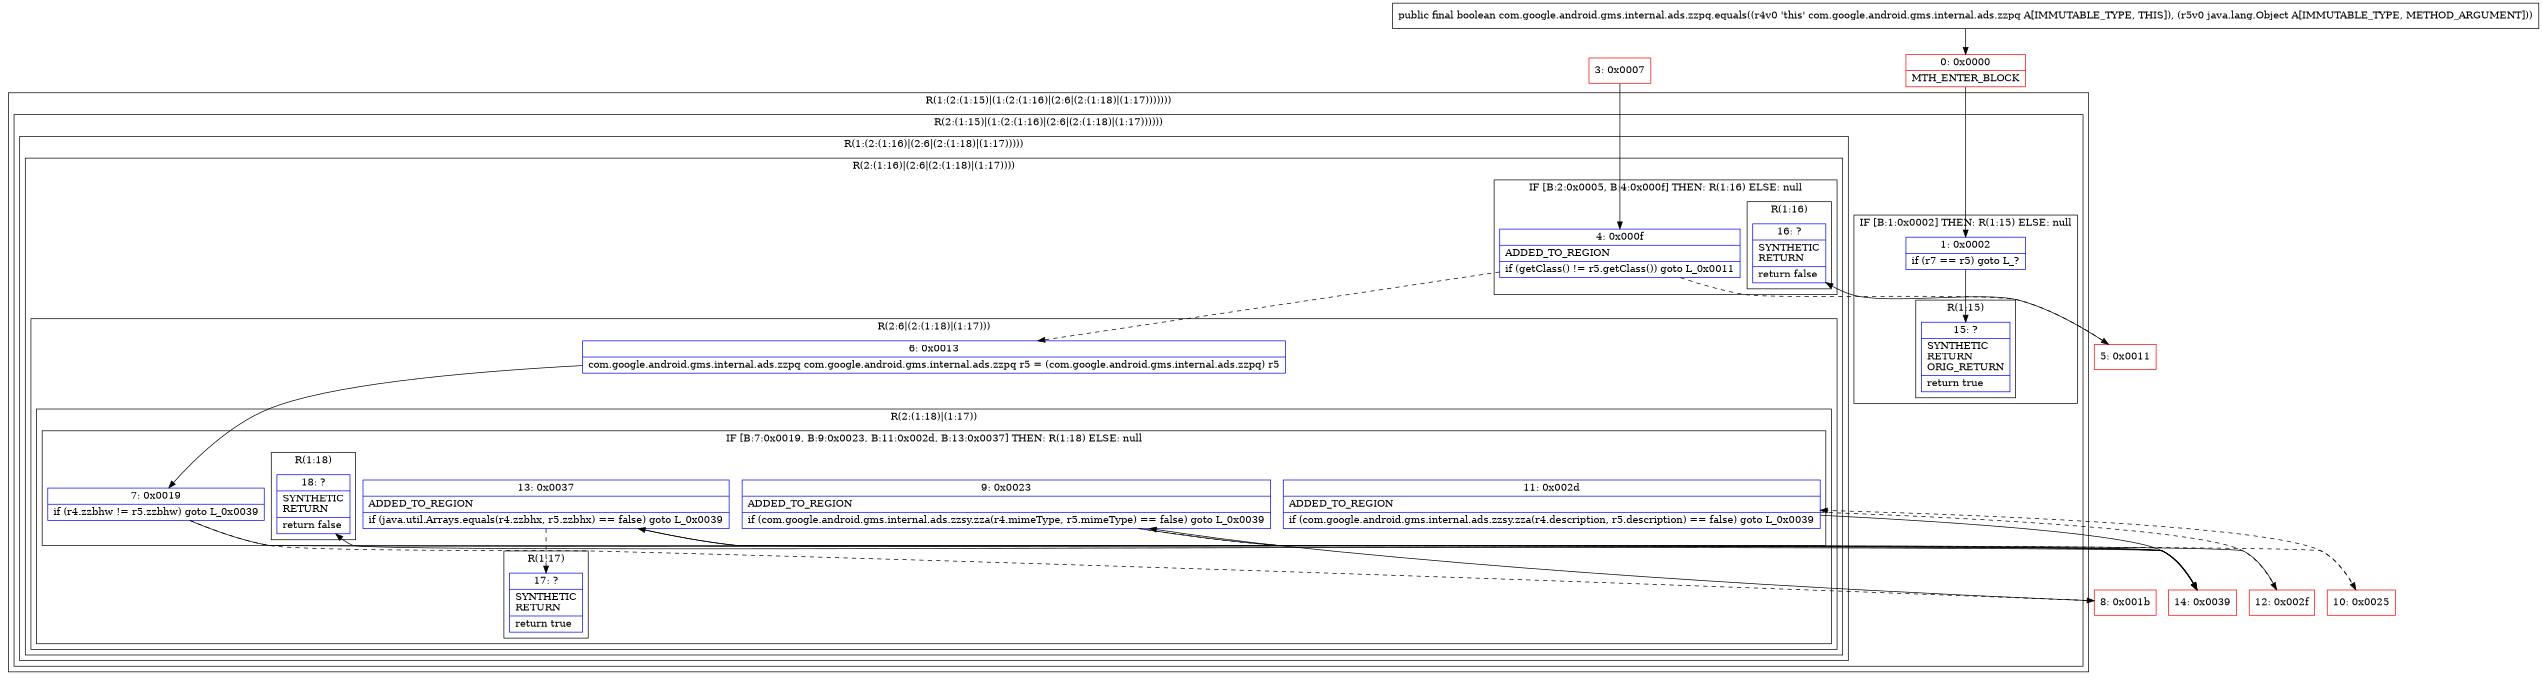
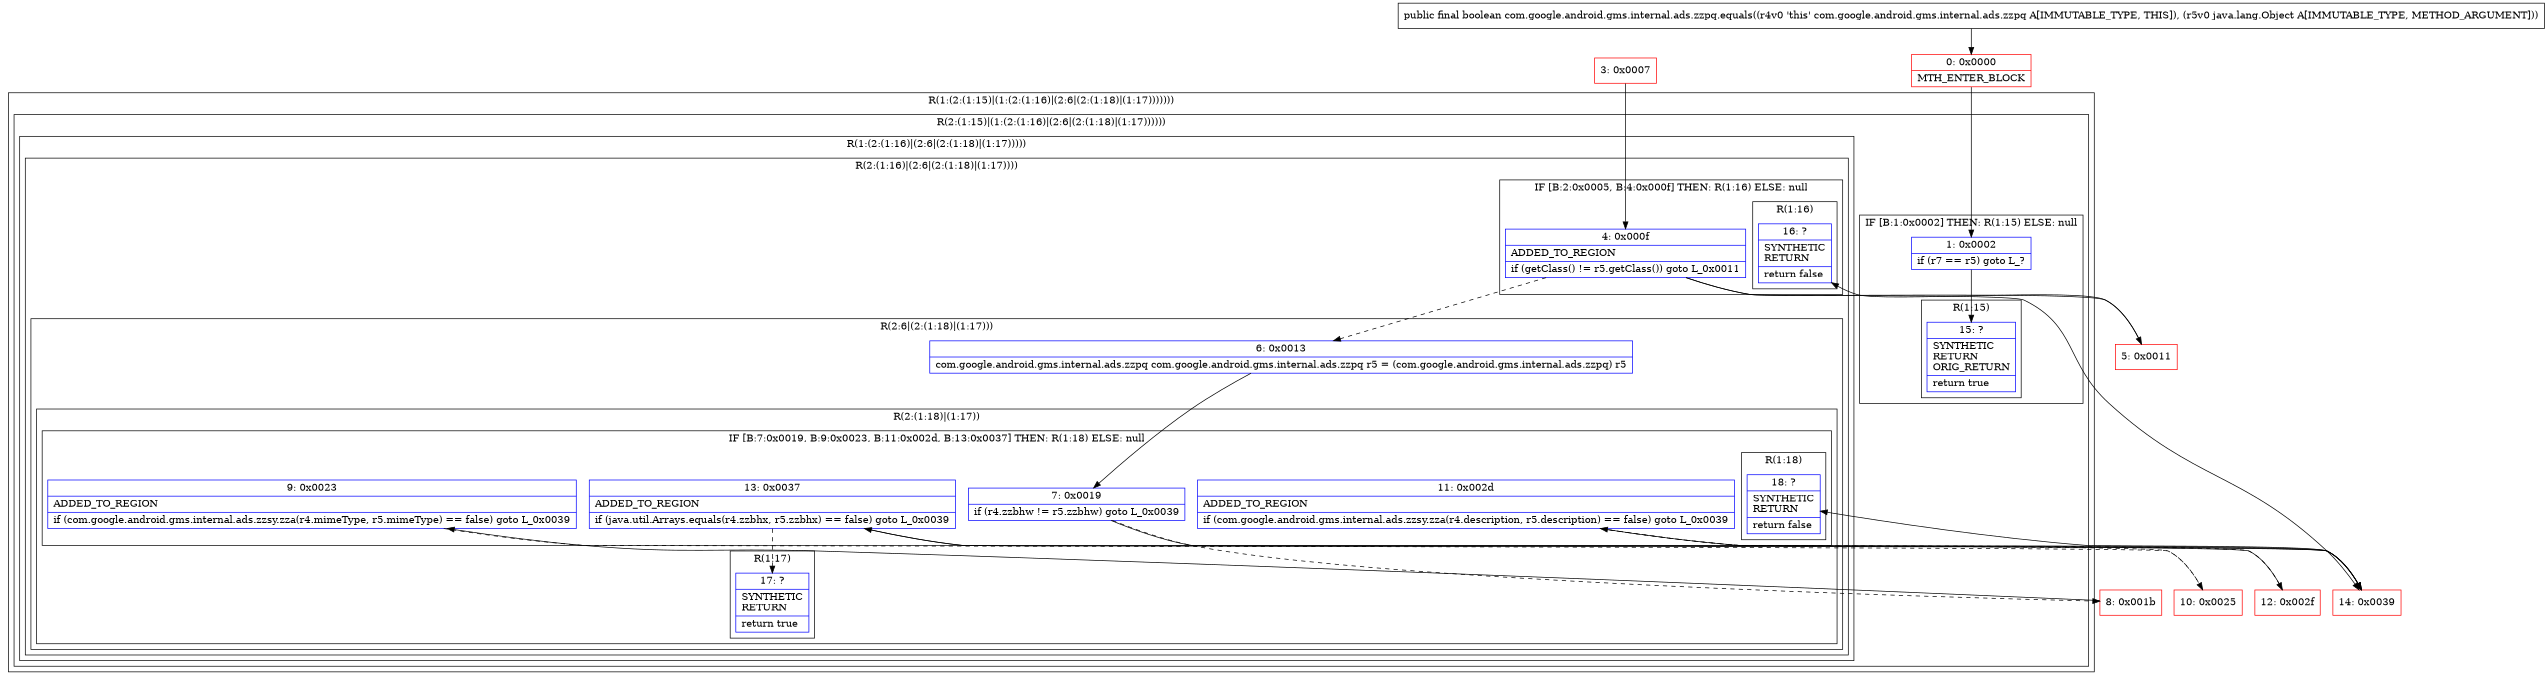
(1895, 296) -> (1920, 295)
(1673, 546) -> (2063, 333)
